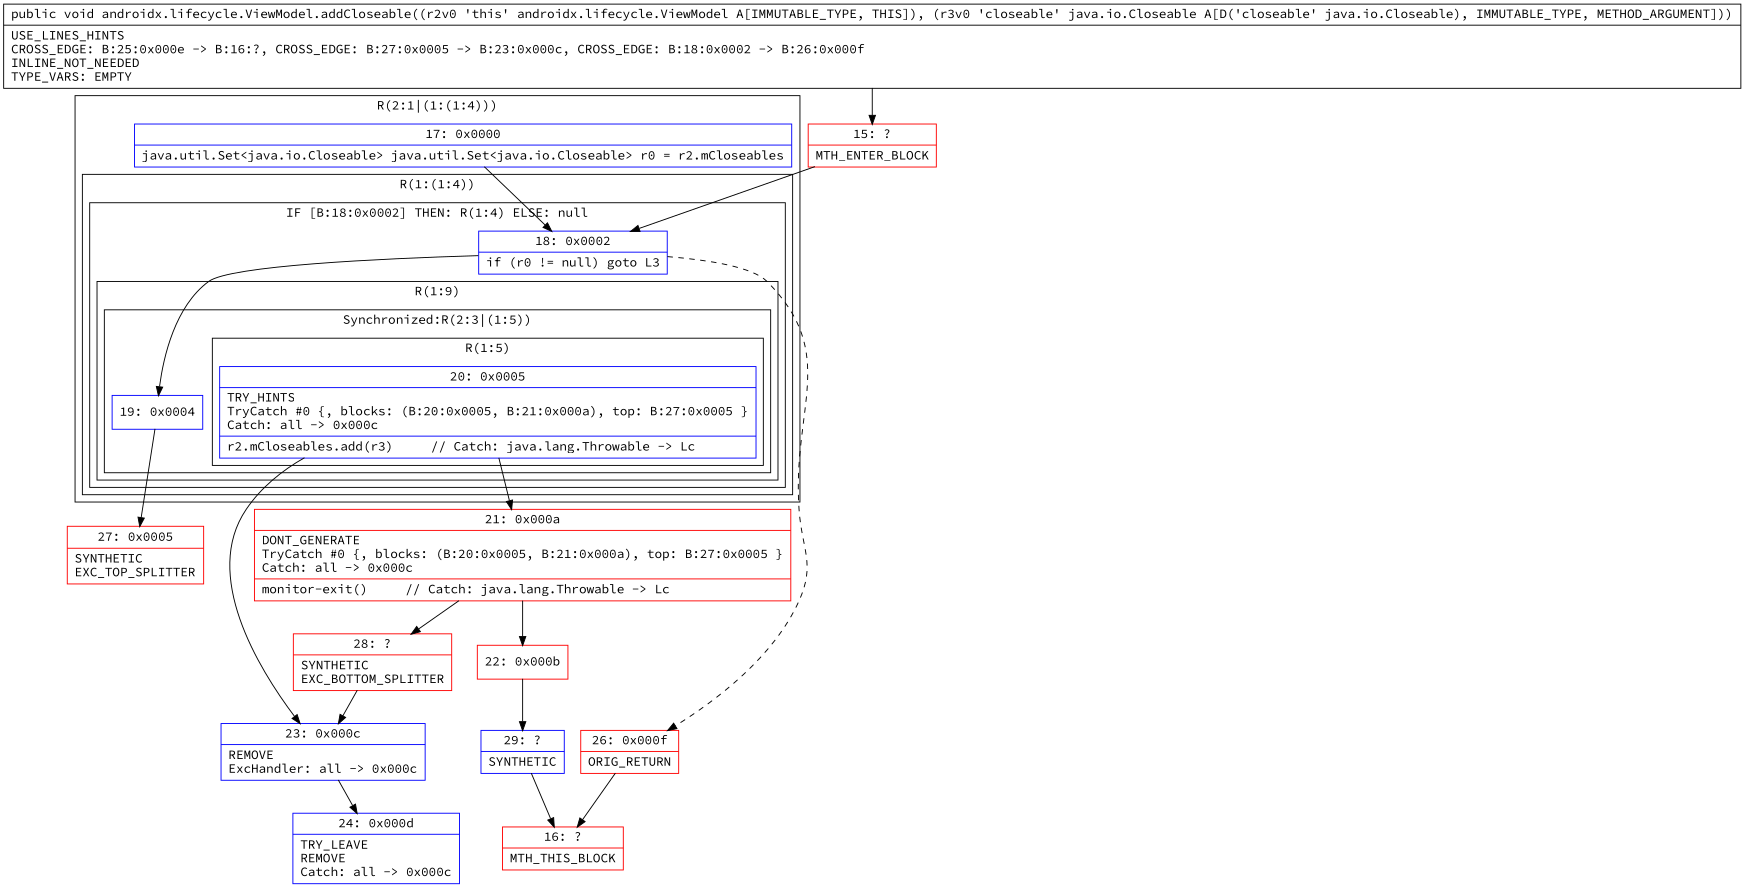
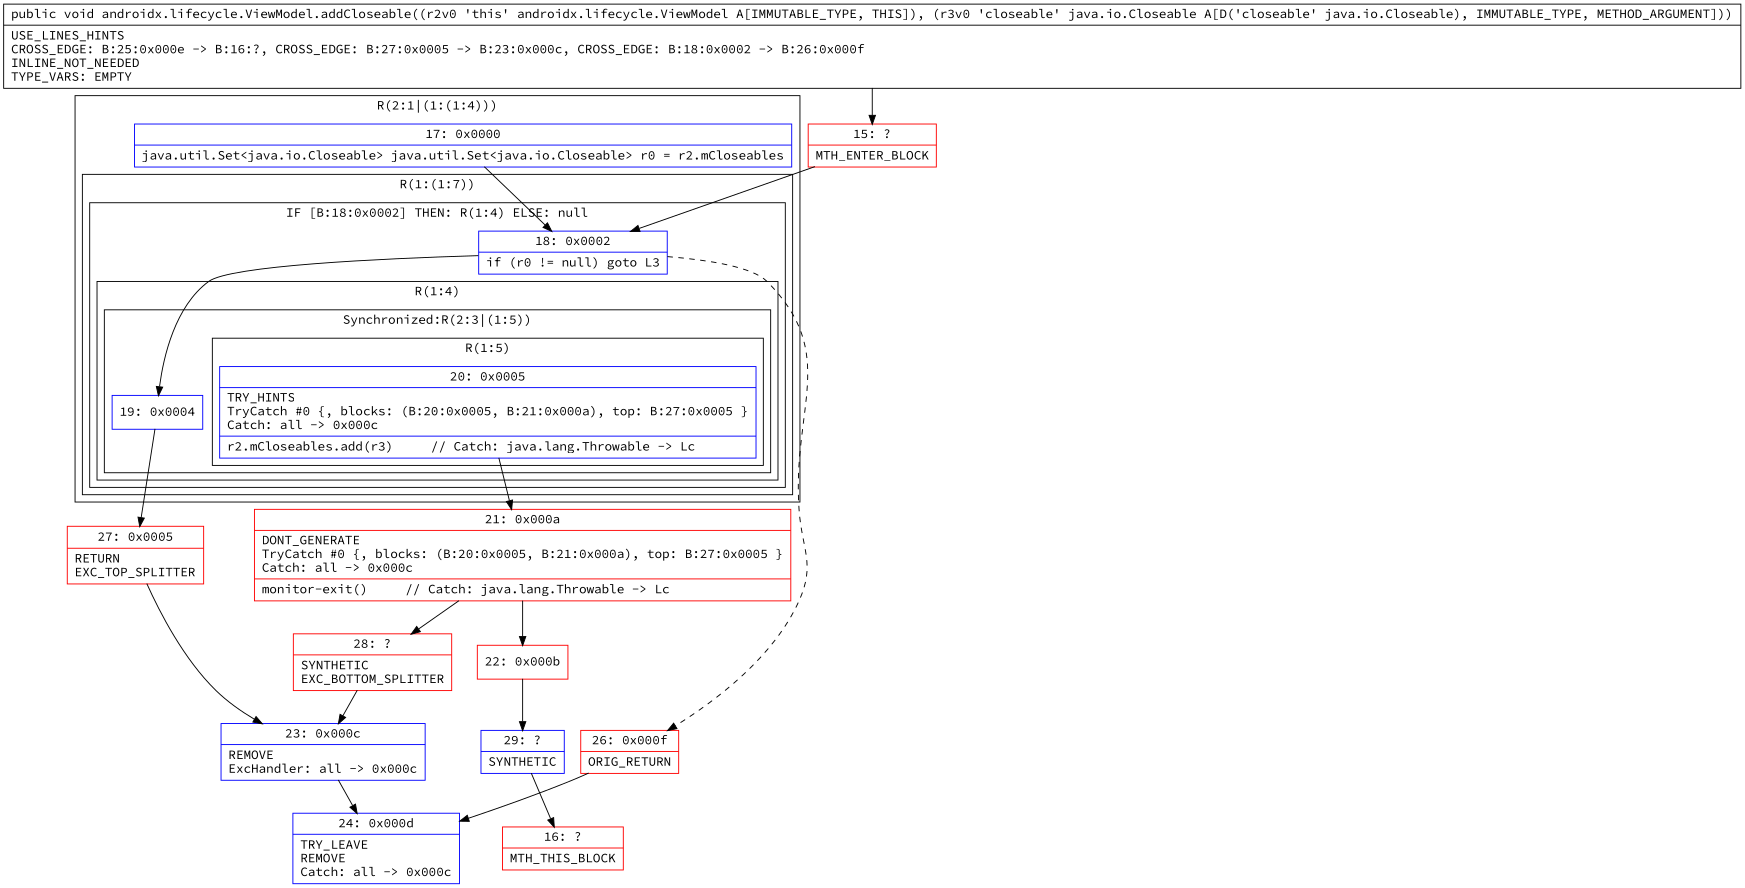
(438, 185) -> (438, 185)
(438, 292) -> (438, 292)
(109, 559) -> (97, 559)
(231, 580) -> (190, 660)
(599, 796) -> (529, 797)
